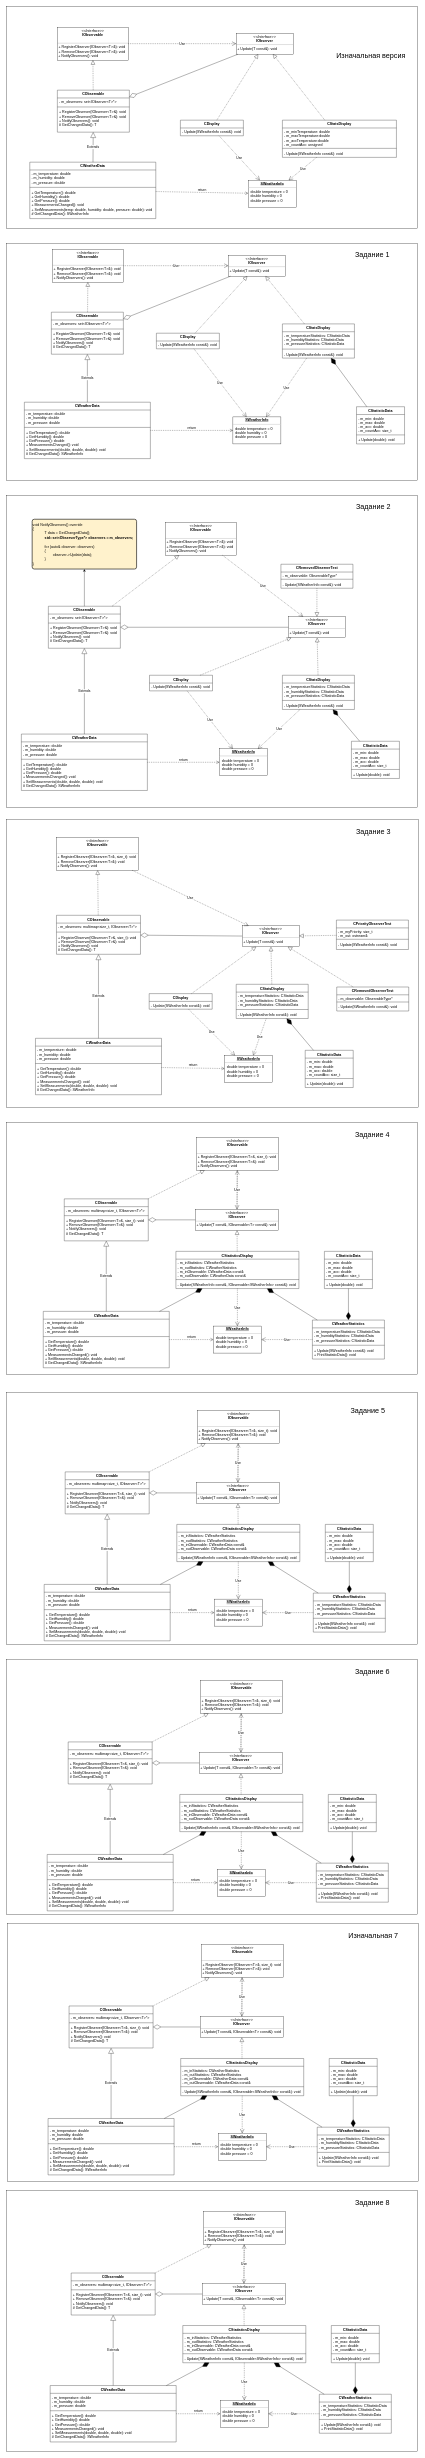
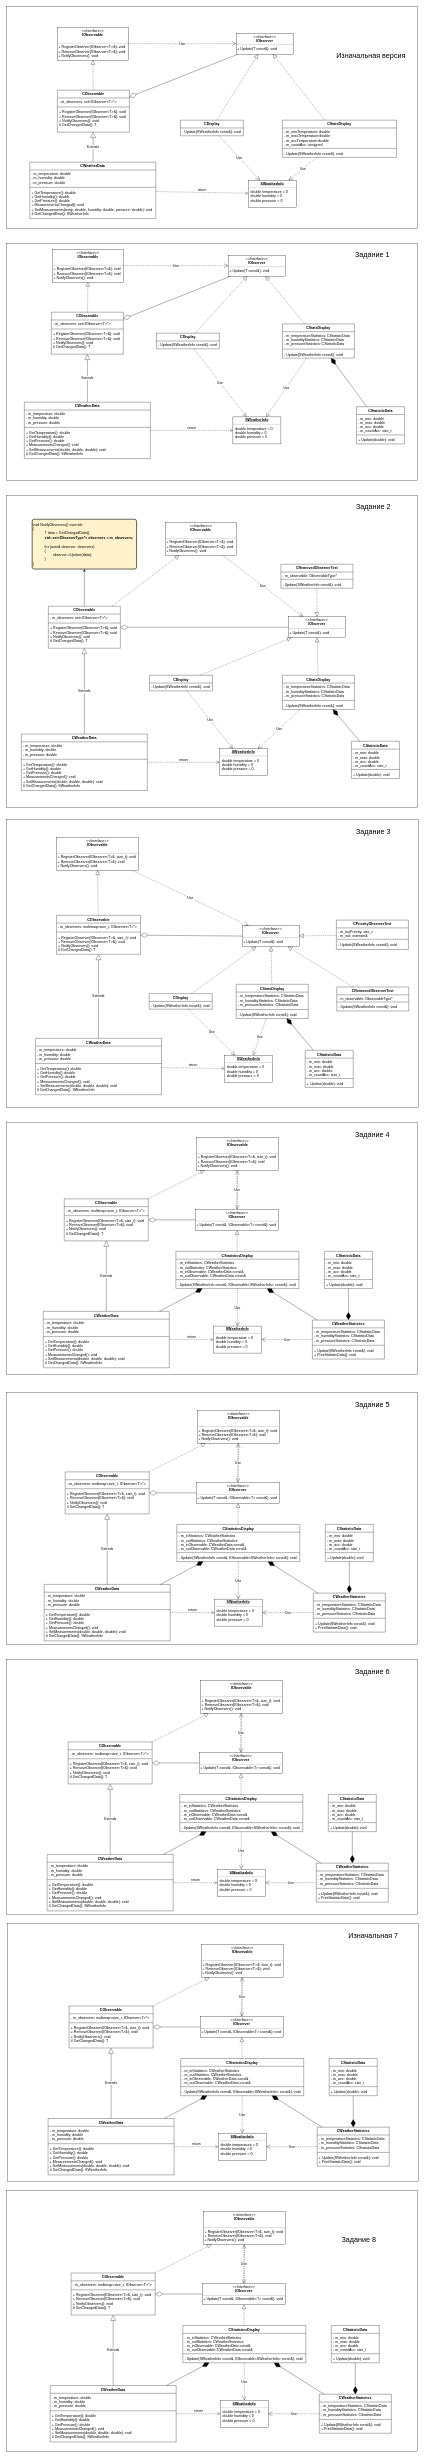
(368, 1410) -> (372, 1404)
(372, 2202) -> (359, 2240)
